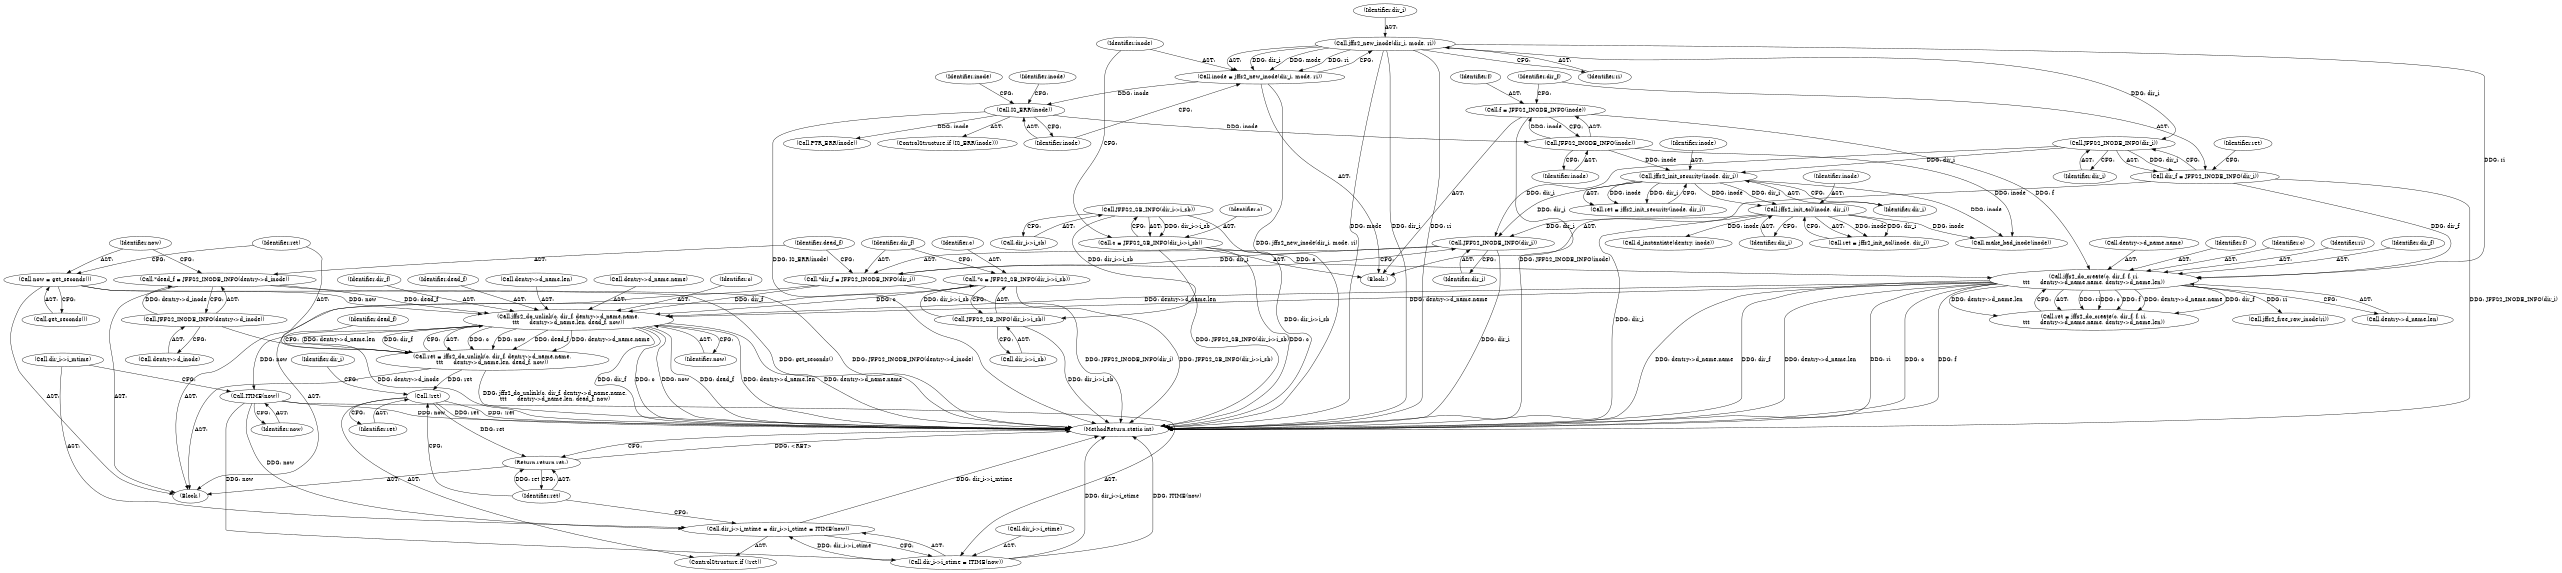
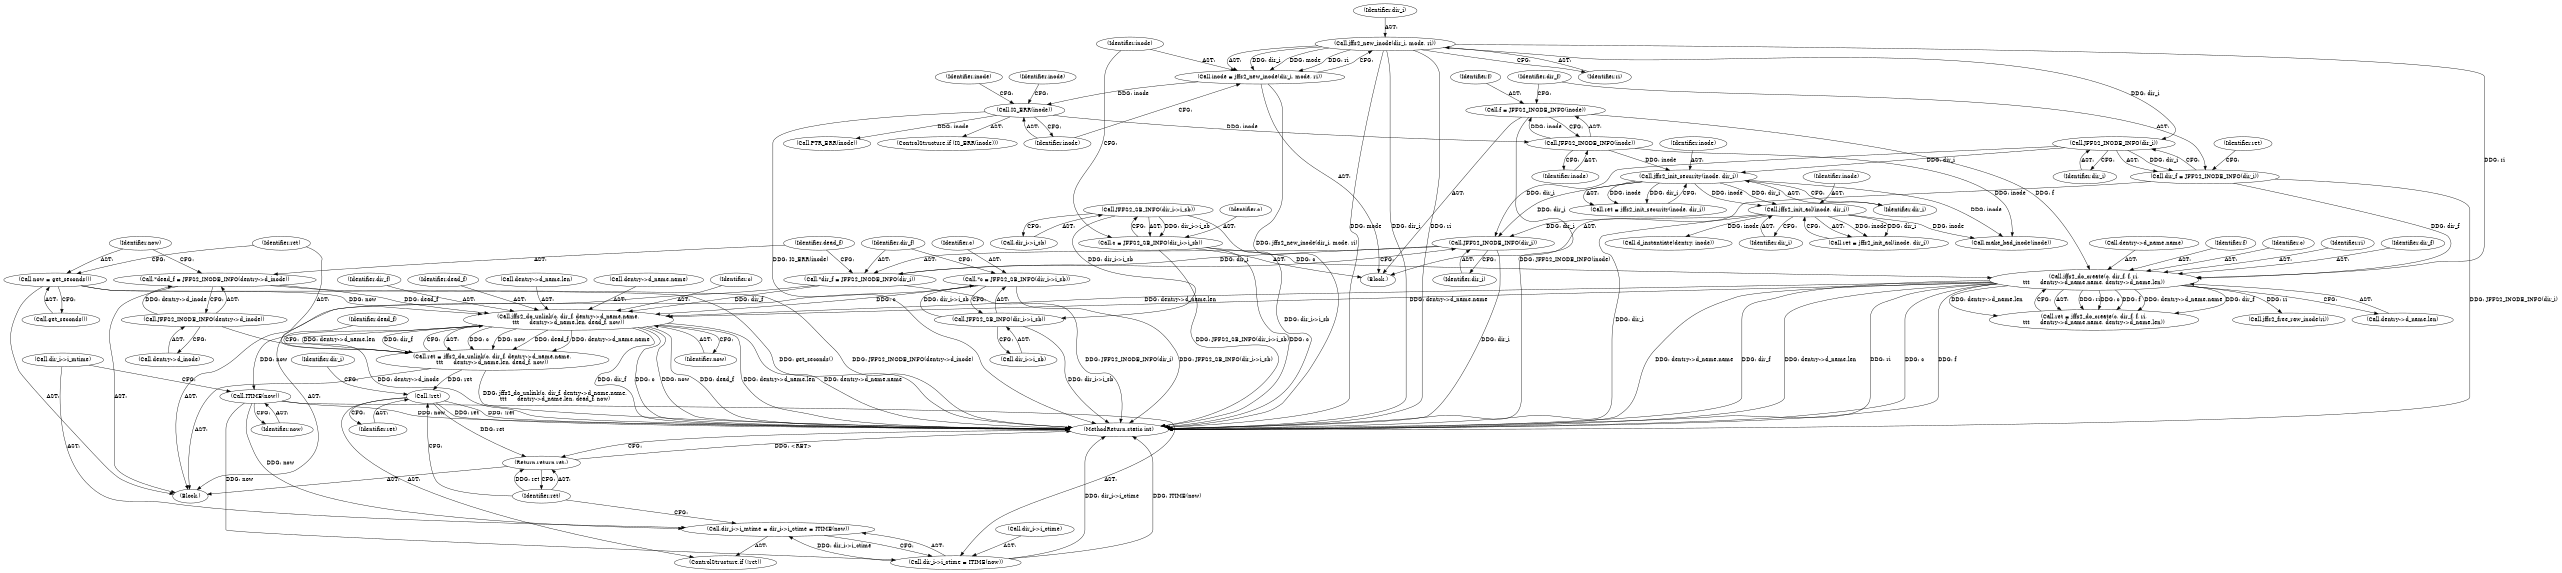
(947, 480) -> none
